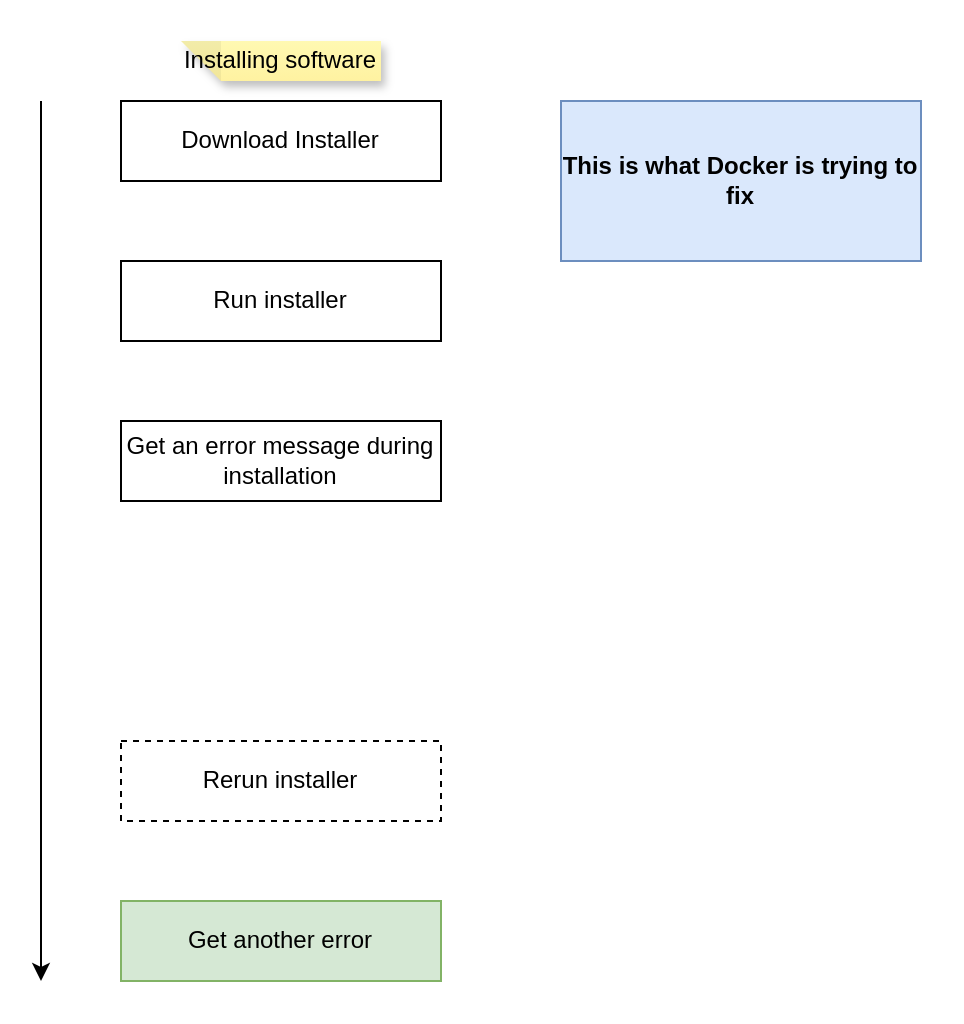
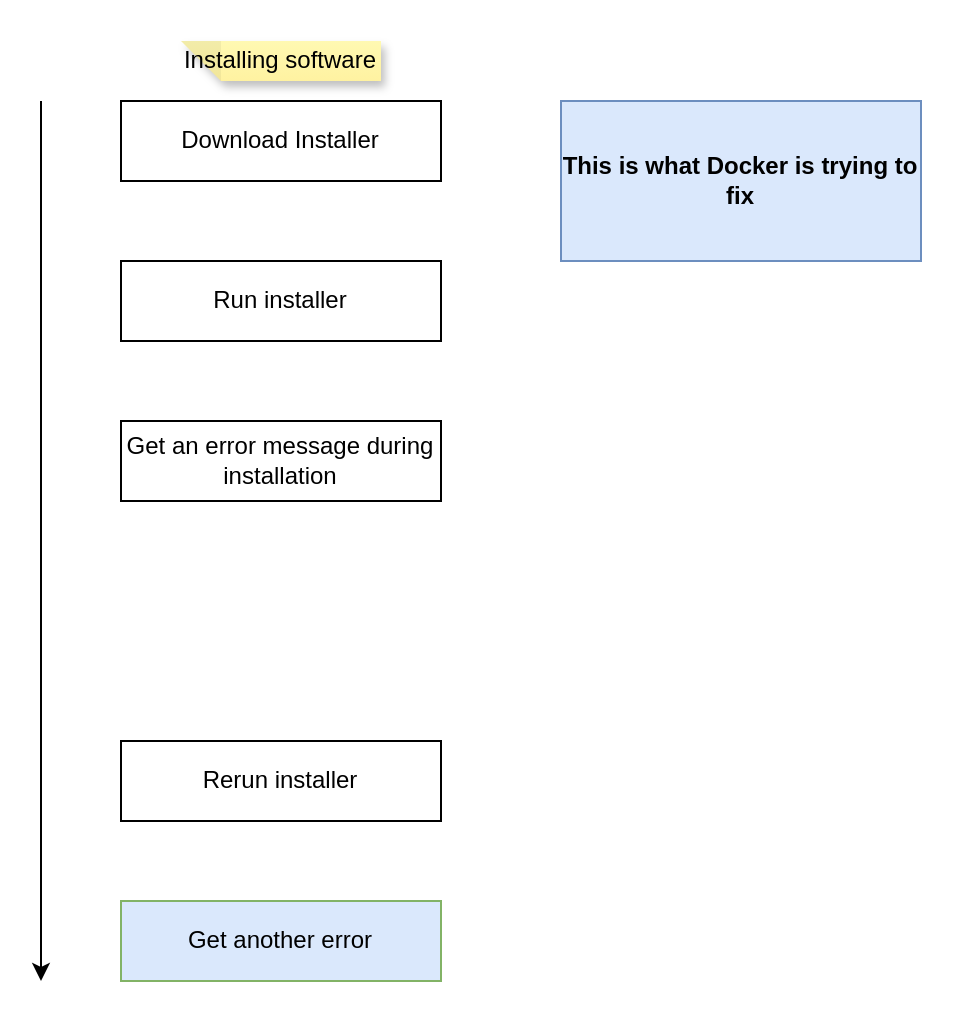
(281, 781) -> (281, 781)
(281, 941) -> (281, 941)
